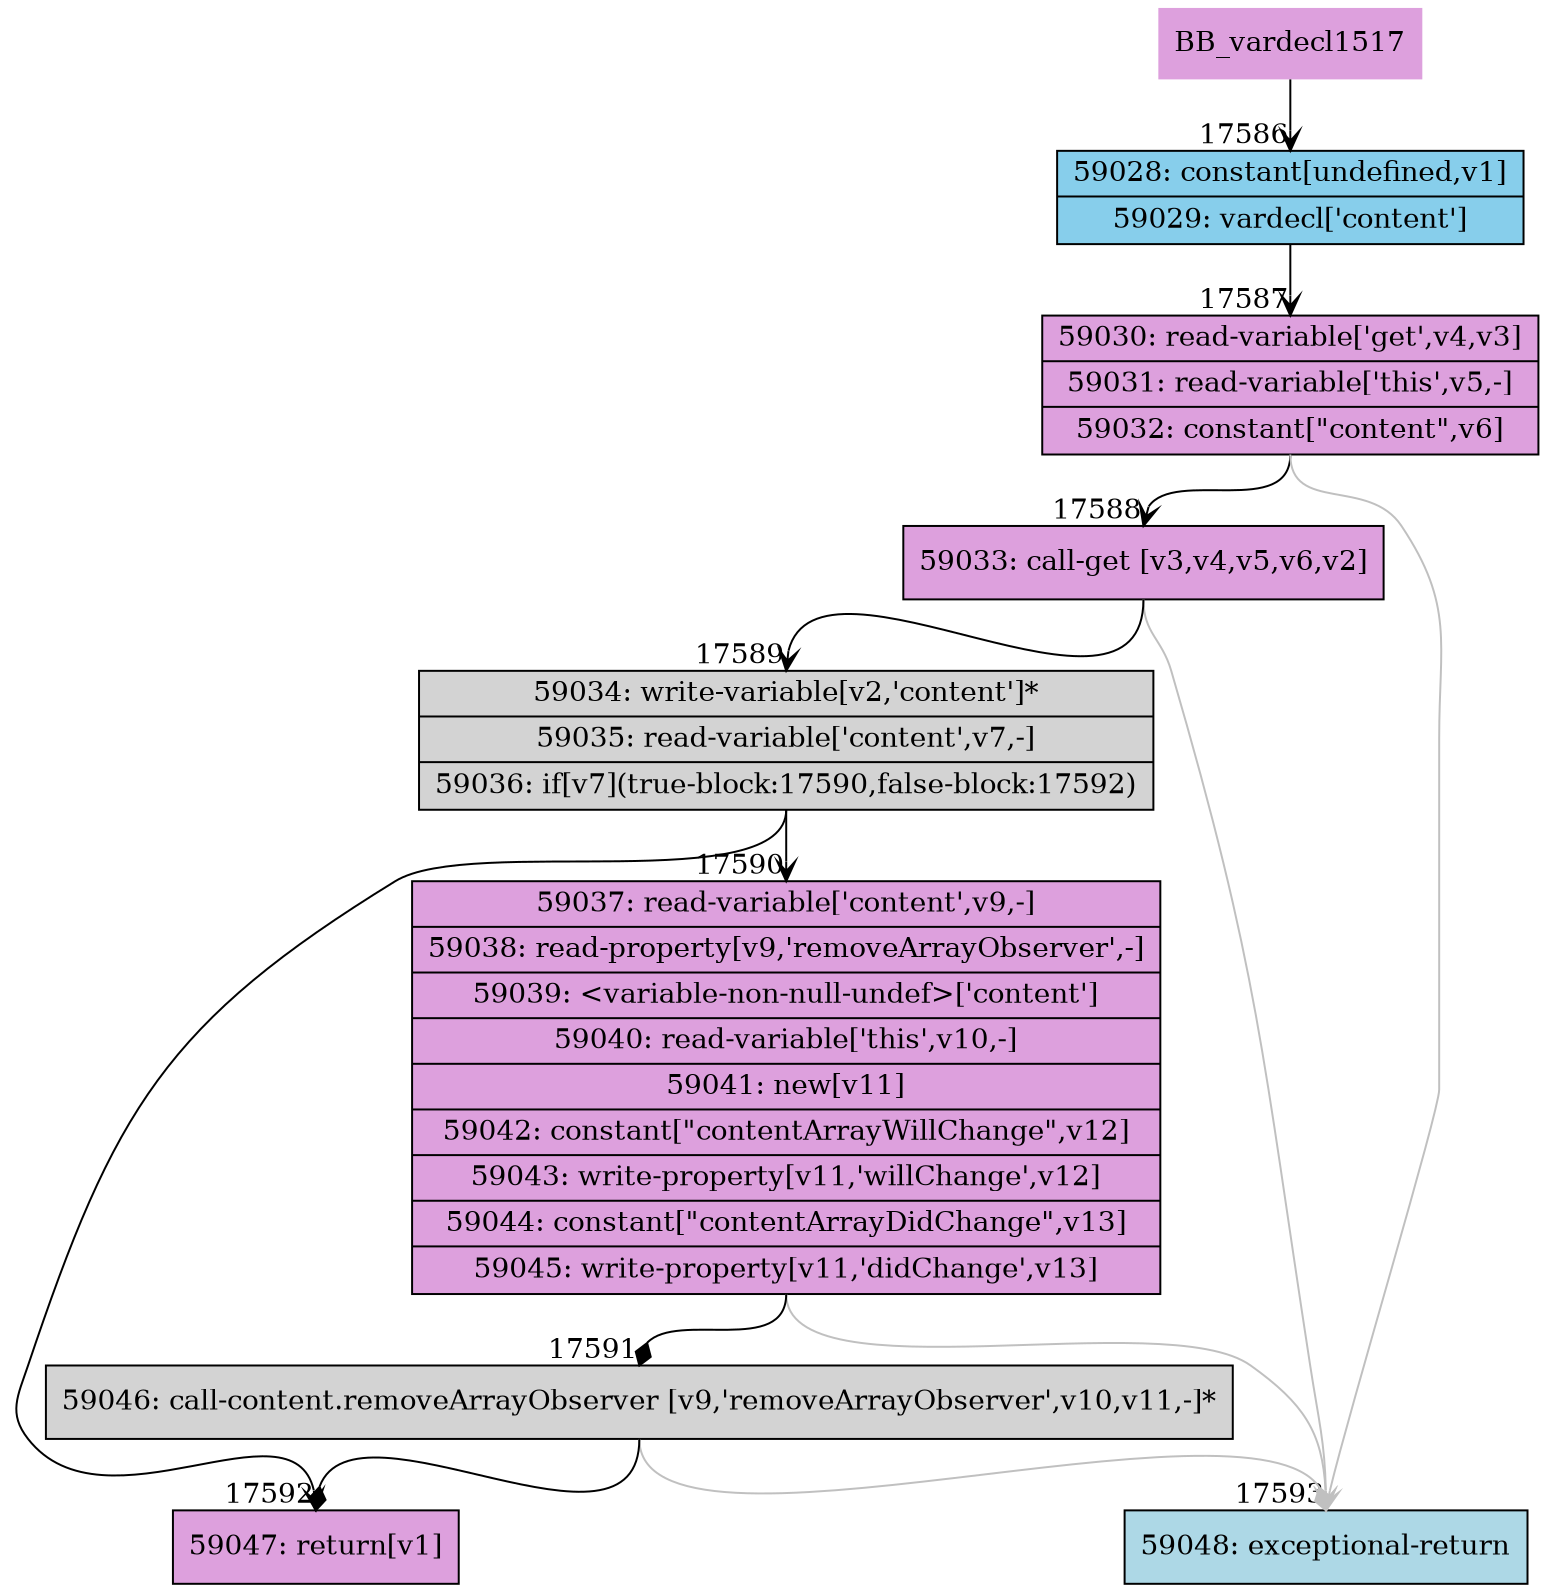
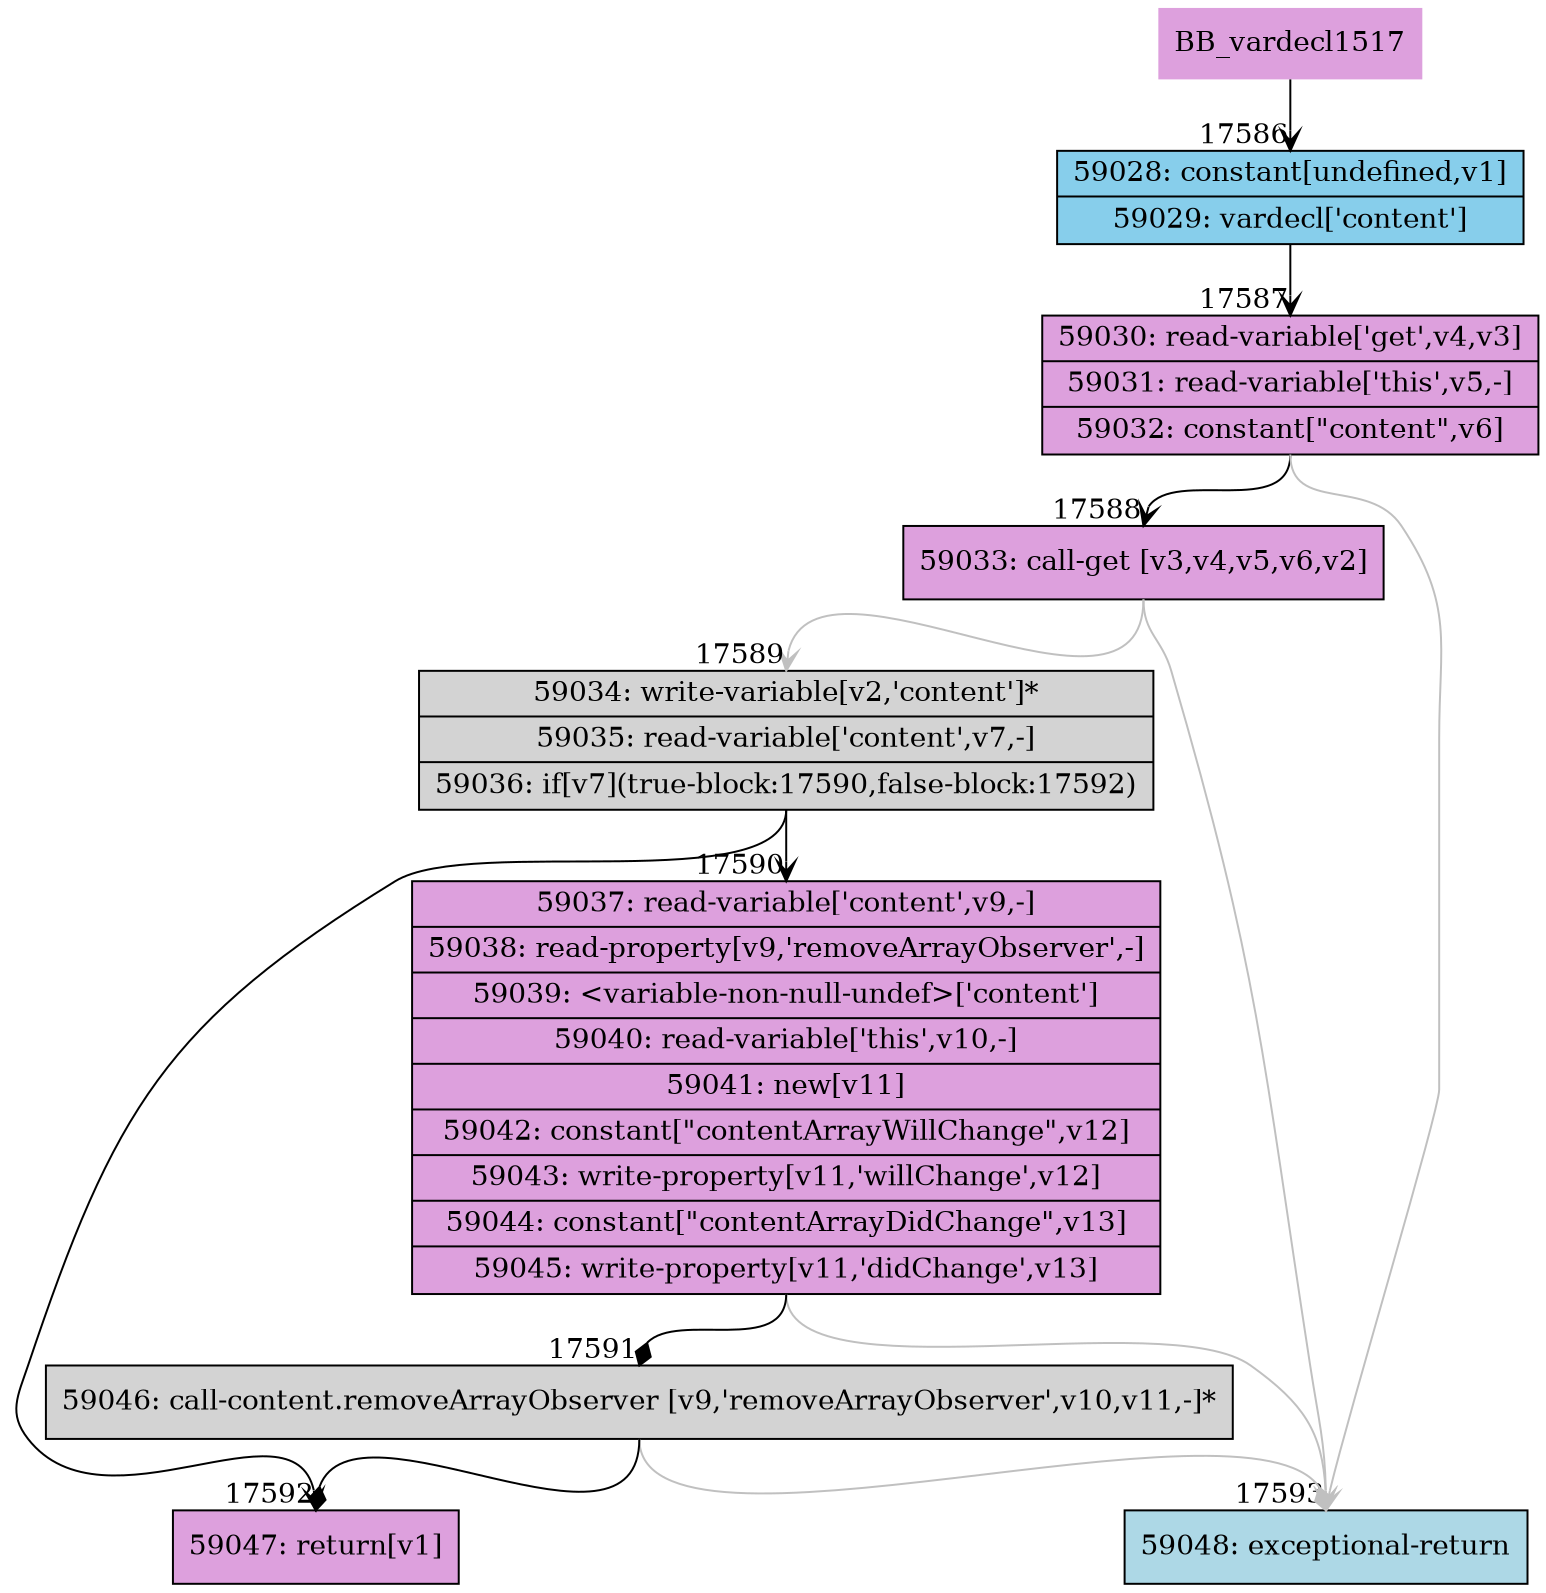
(975, 638) -> (975, 638)
